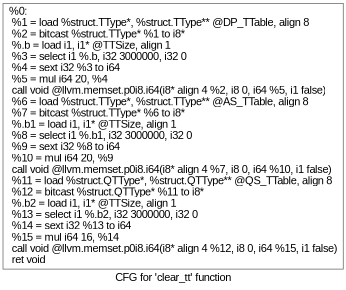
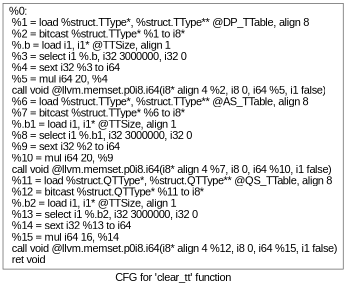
(65, 147) -> (65, 147)
